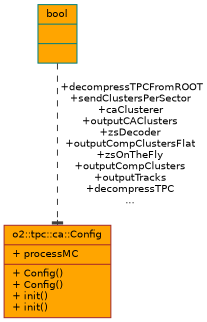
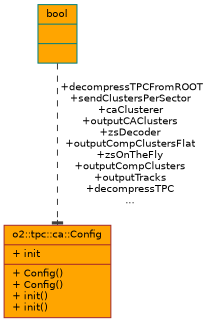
(46, 254) -> (27, 254)
